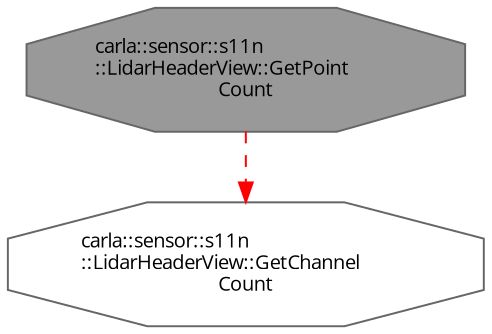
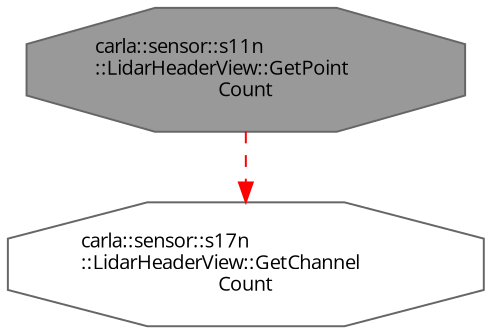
(246, 264) -> (246, 264)
